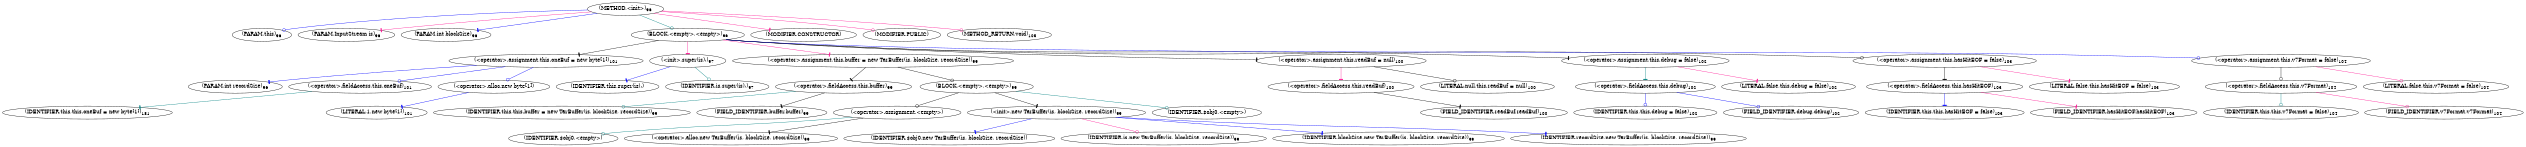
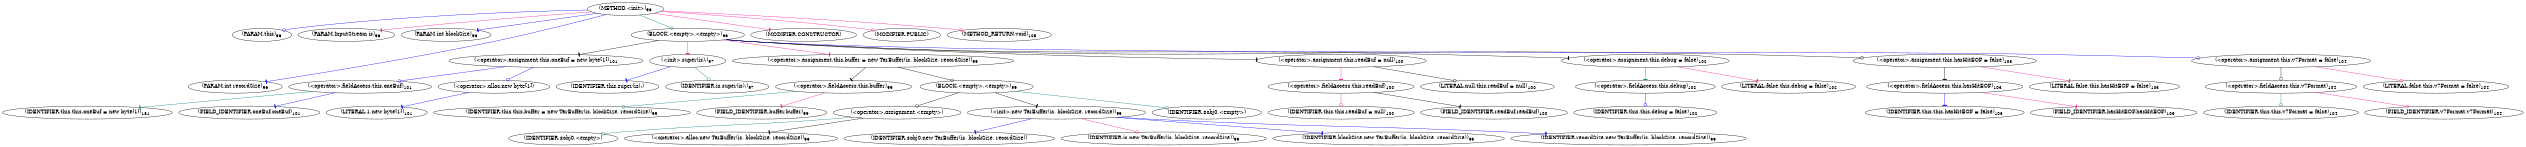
(373, 73) -> (438, 53)
(804, 99) -> (804, 99)
none -> (249, 113)
none -> (1341, 113)
(1791, 113) -> none
